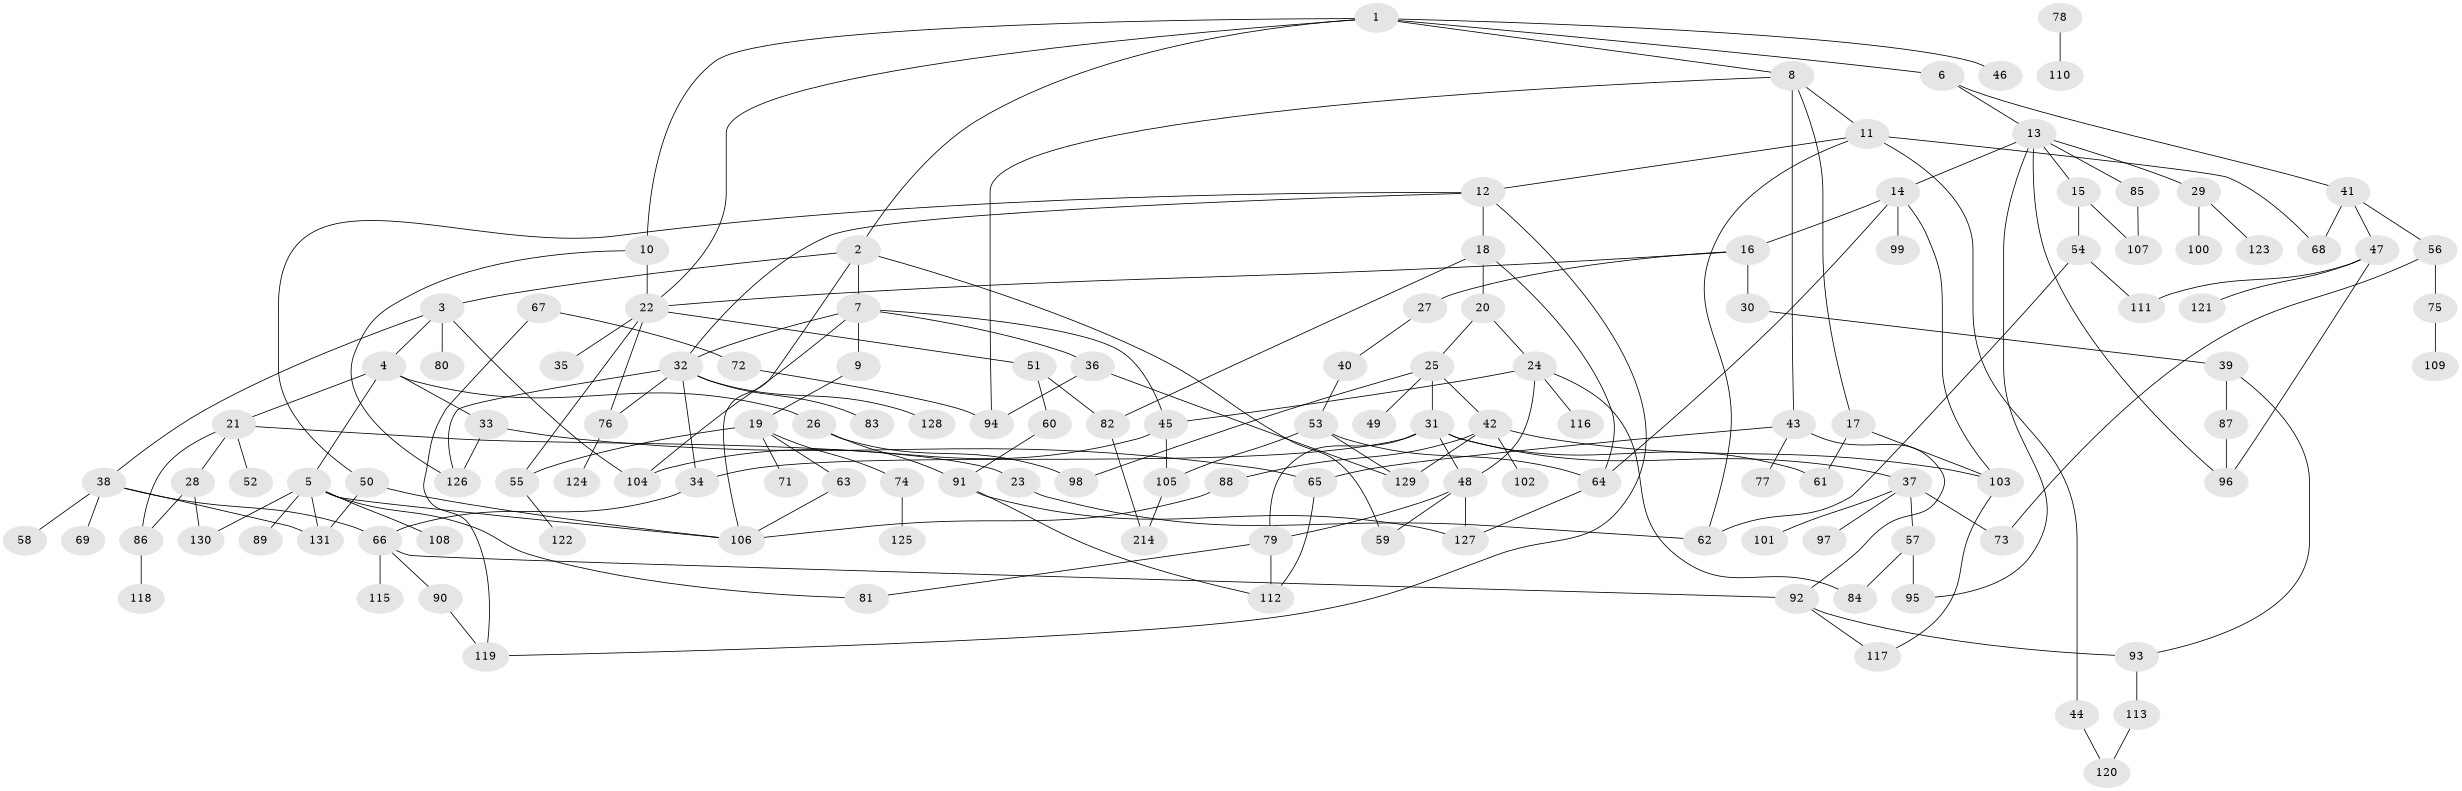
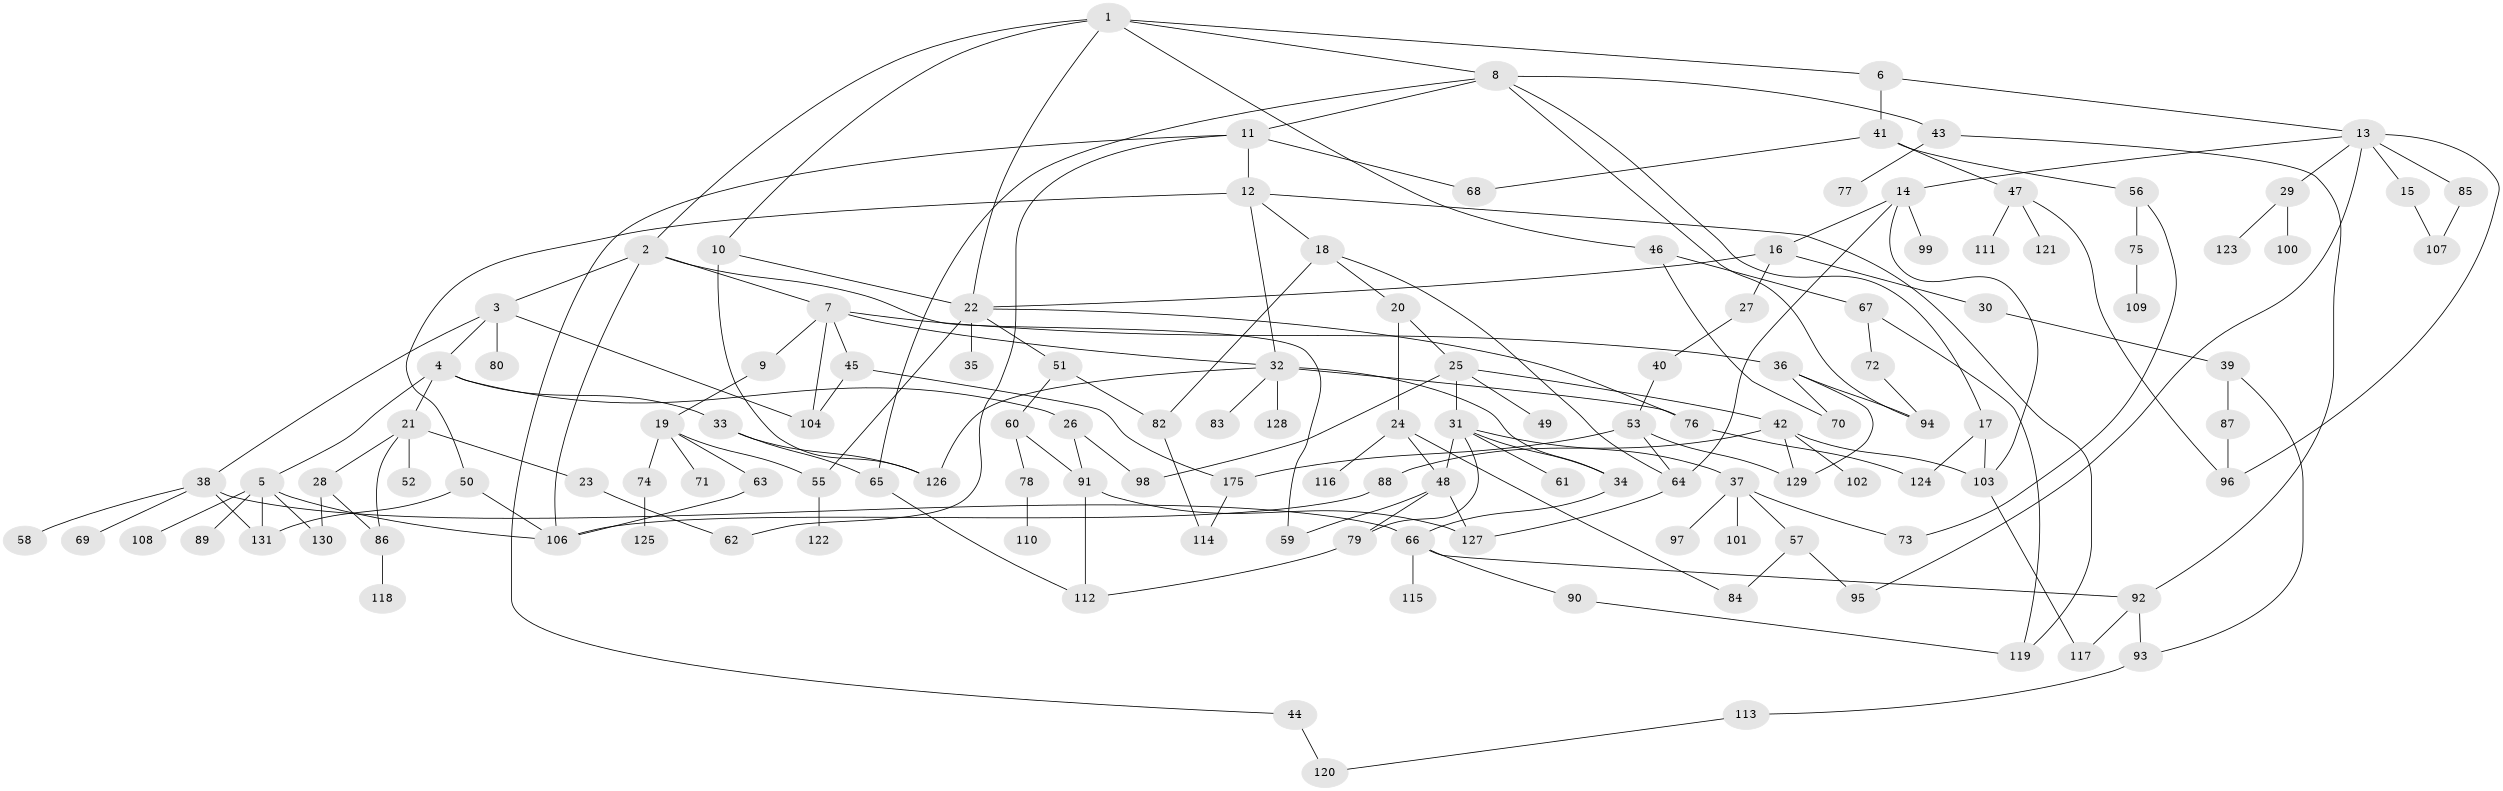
(2079, 250) -> none
none -> (1770, 281)
(1351, 398) -> none
none -> (1839, 424)
(1553, 447) -> (1085, 152)
(1838, 452) -> (1954, 453)
none -> (1020, 454)
(1167, 483) -> (1234, 483)
(1144, 541) -> (1204, 541)
(867, 599) -> none
